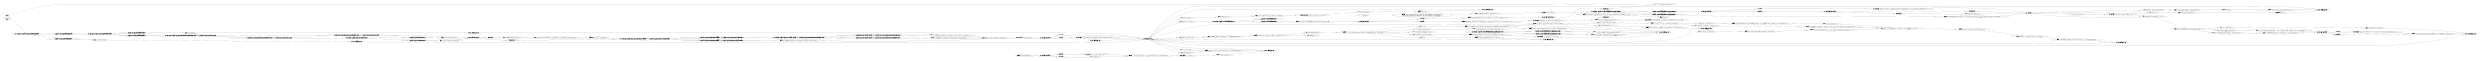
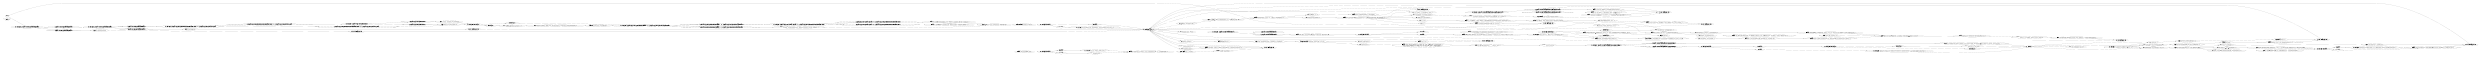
none -> (1364, 14)
(1488, 29) -> none
